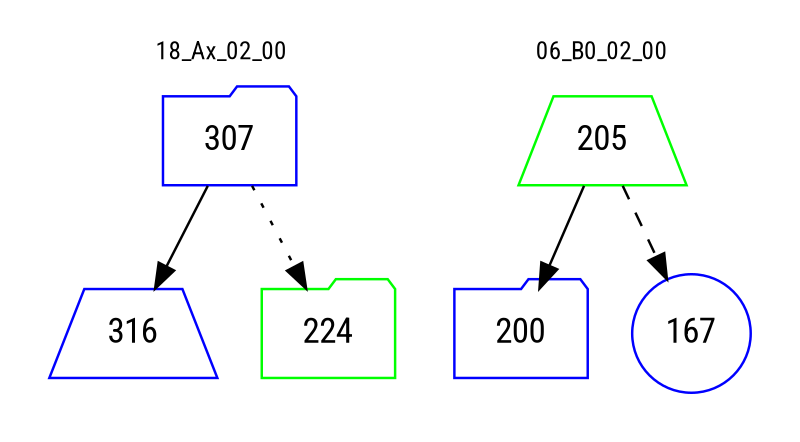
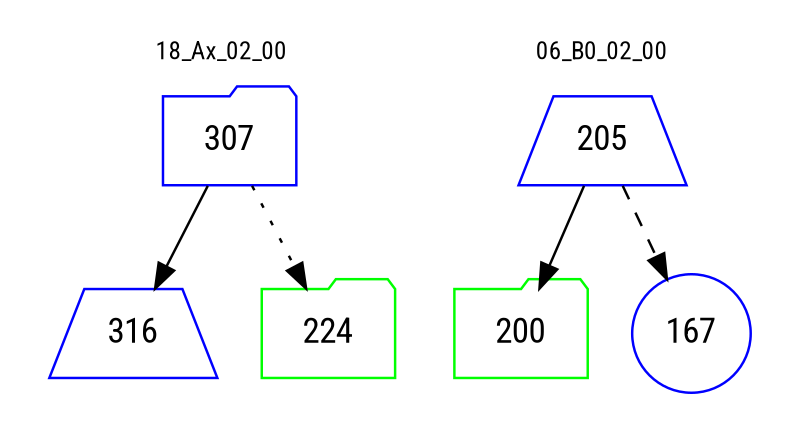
(603, 141) -> (603, 141)
(521, 333) -> (521, 333)
